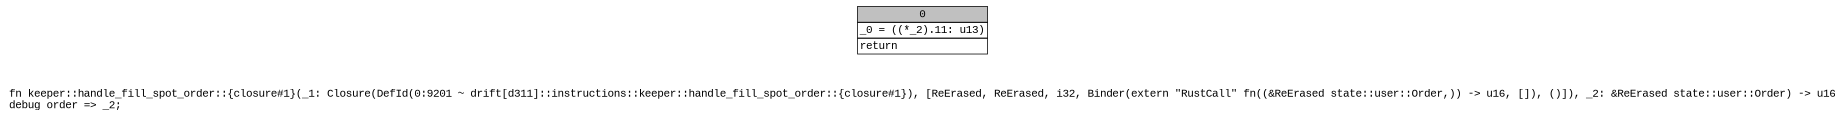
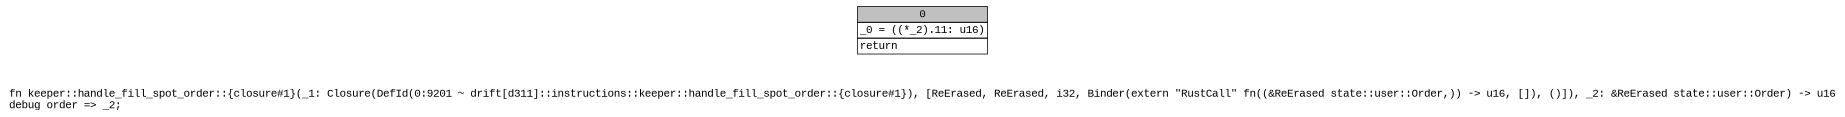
(923, 30) -> (923, 30)
